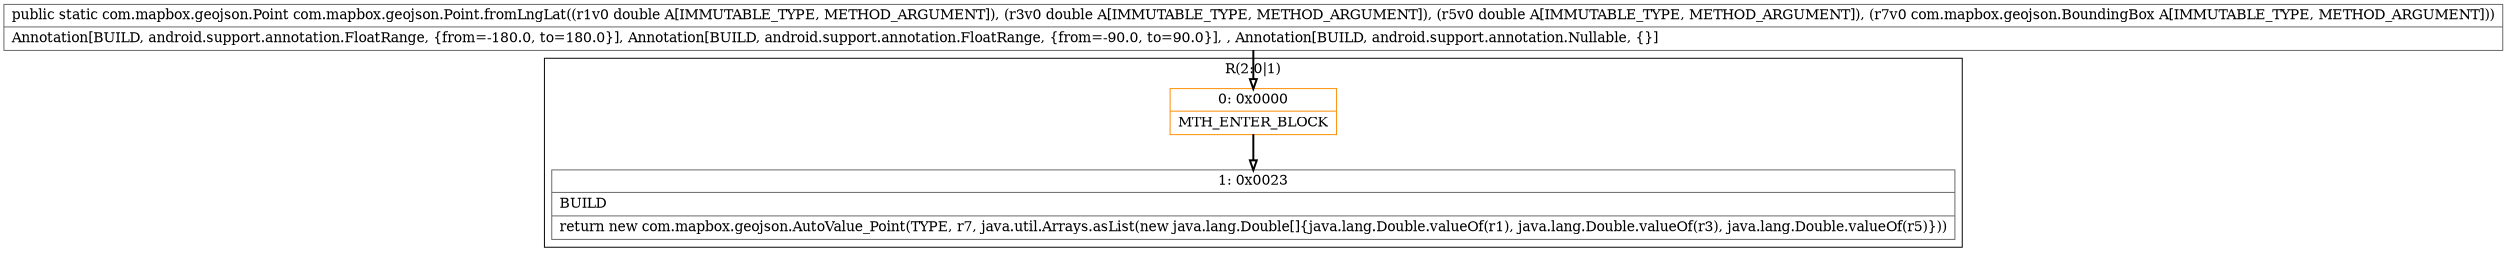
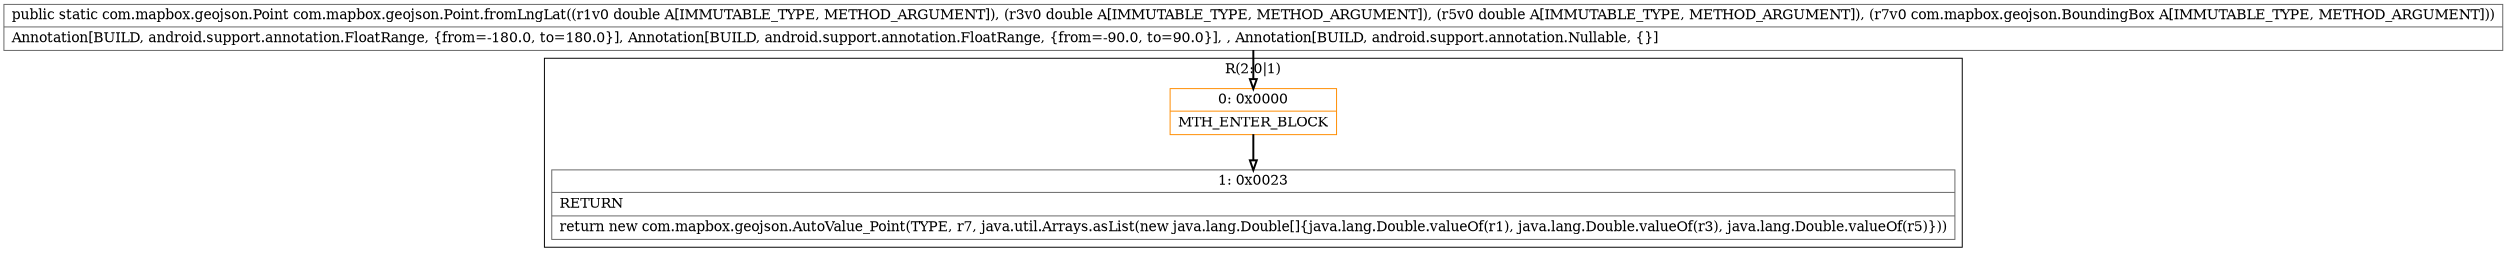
(584, 204) -> (591, 204)
